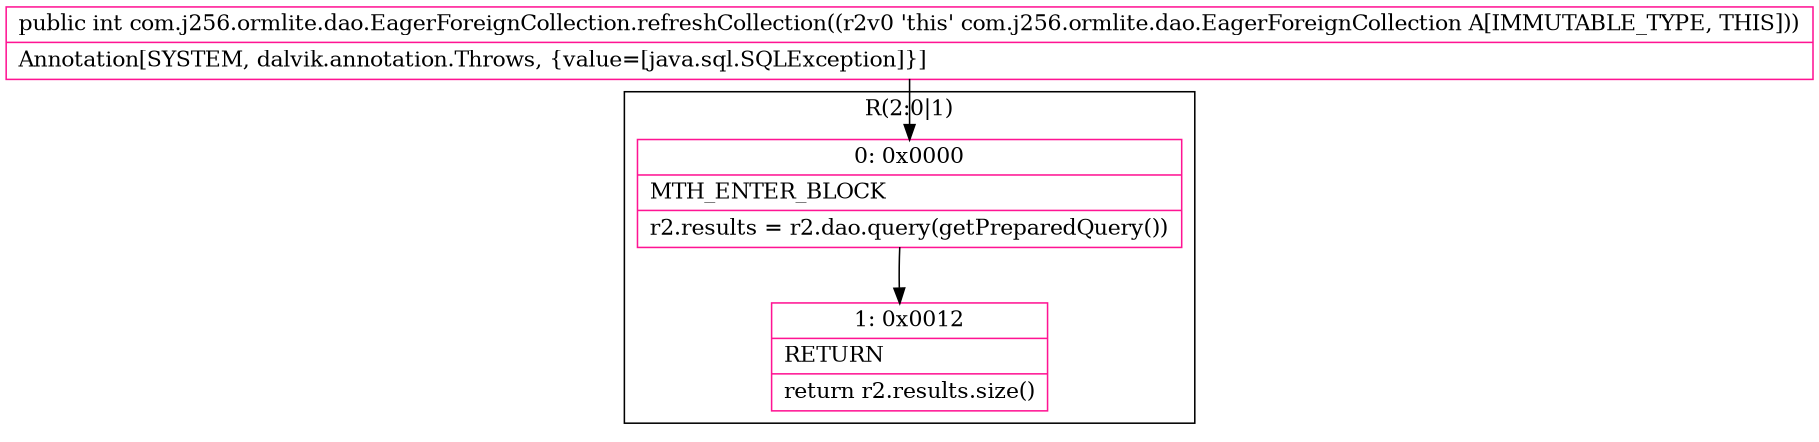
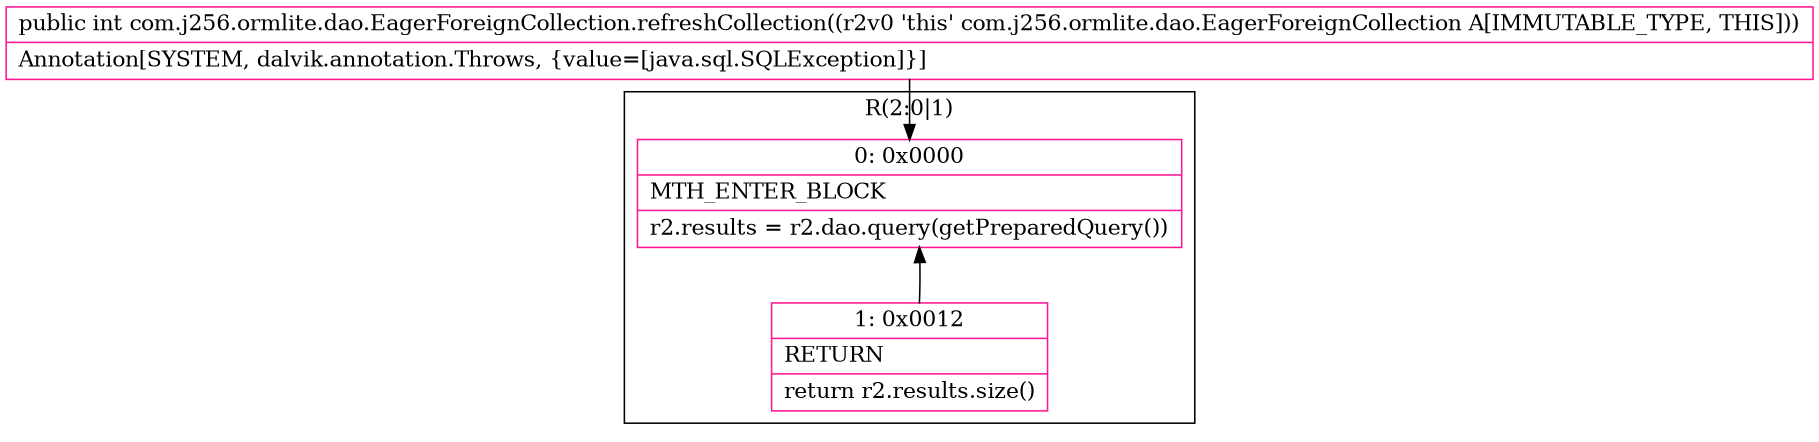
(899, 267) -> (920, 283)
